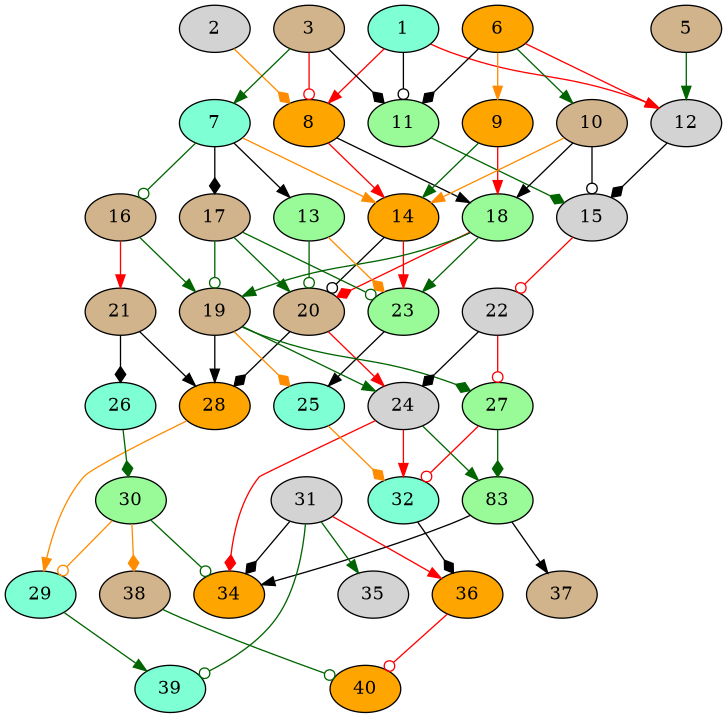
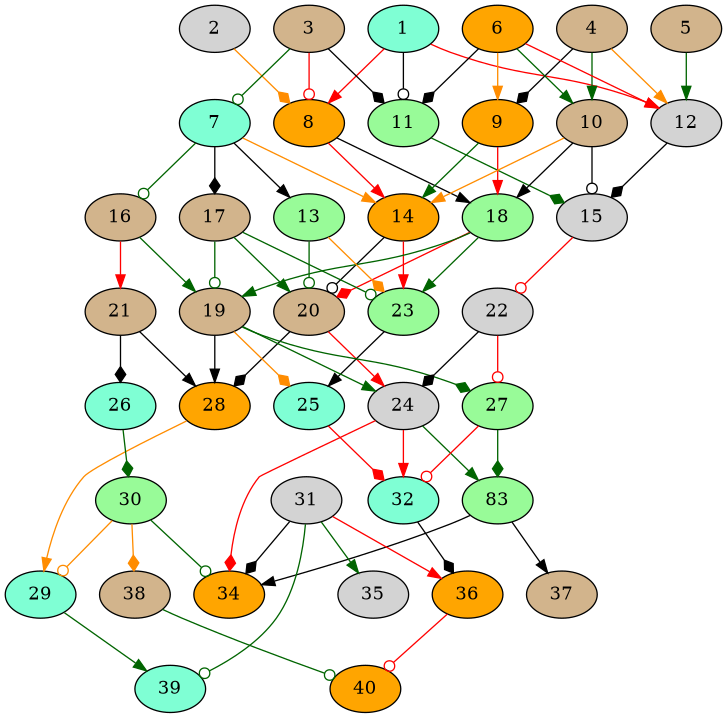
none -> (592, 29)
(268, 70) -> (268, 70)
(350, 447) -> (350, 447)
